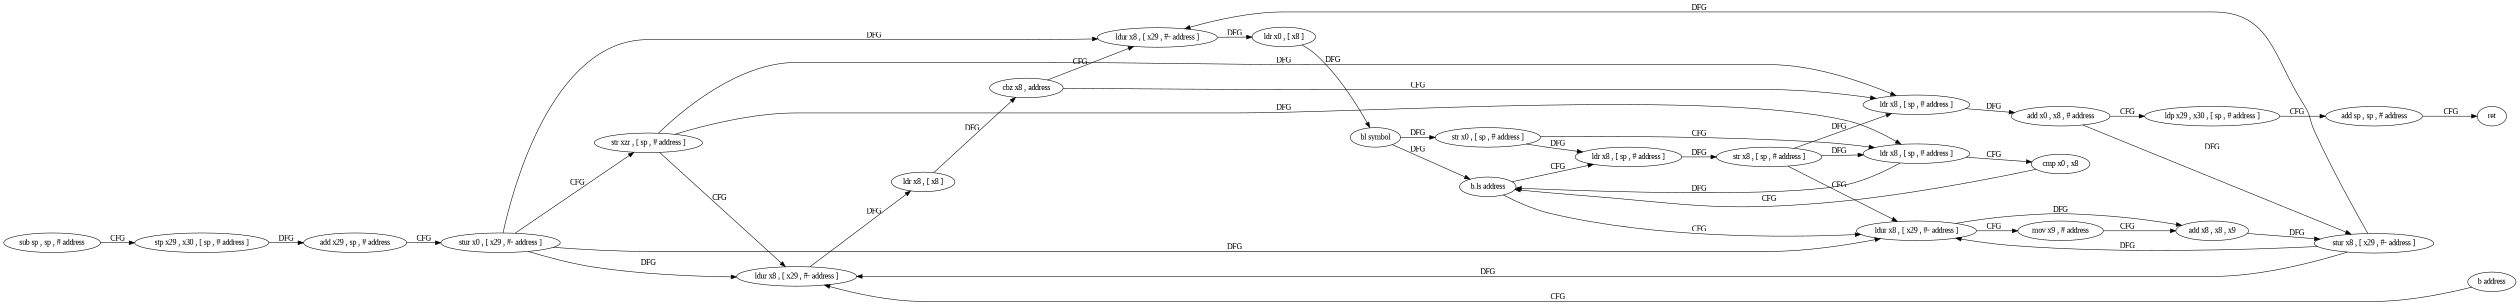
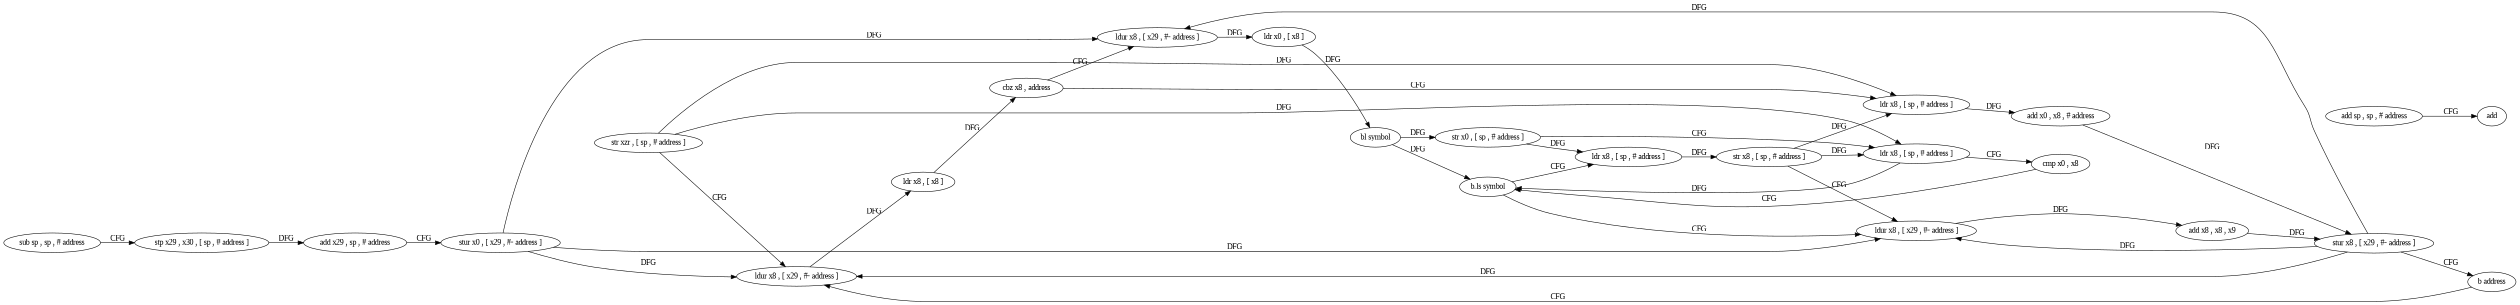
(2212, 116) -> none
(2492, 116) -> (2492, 116)
(1488, 187) -> (1488, 187)
(572, 194) -> none
(2061, 231) -> none
none -> (2434, 263)
